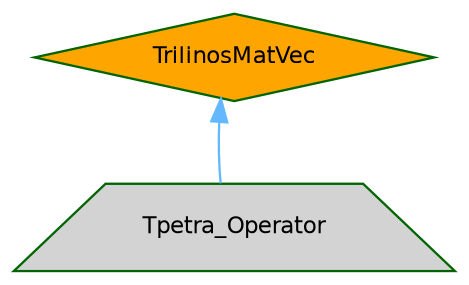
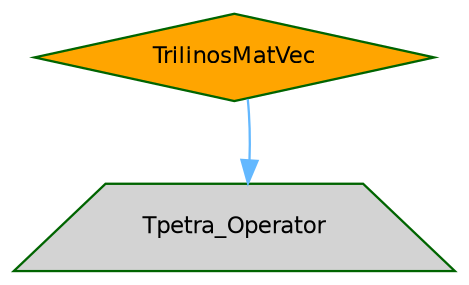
(219, 153) -> (250, 129)
